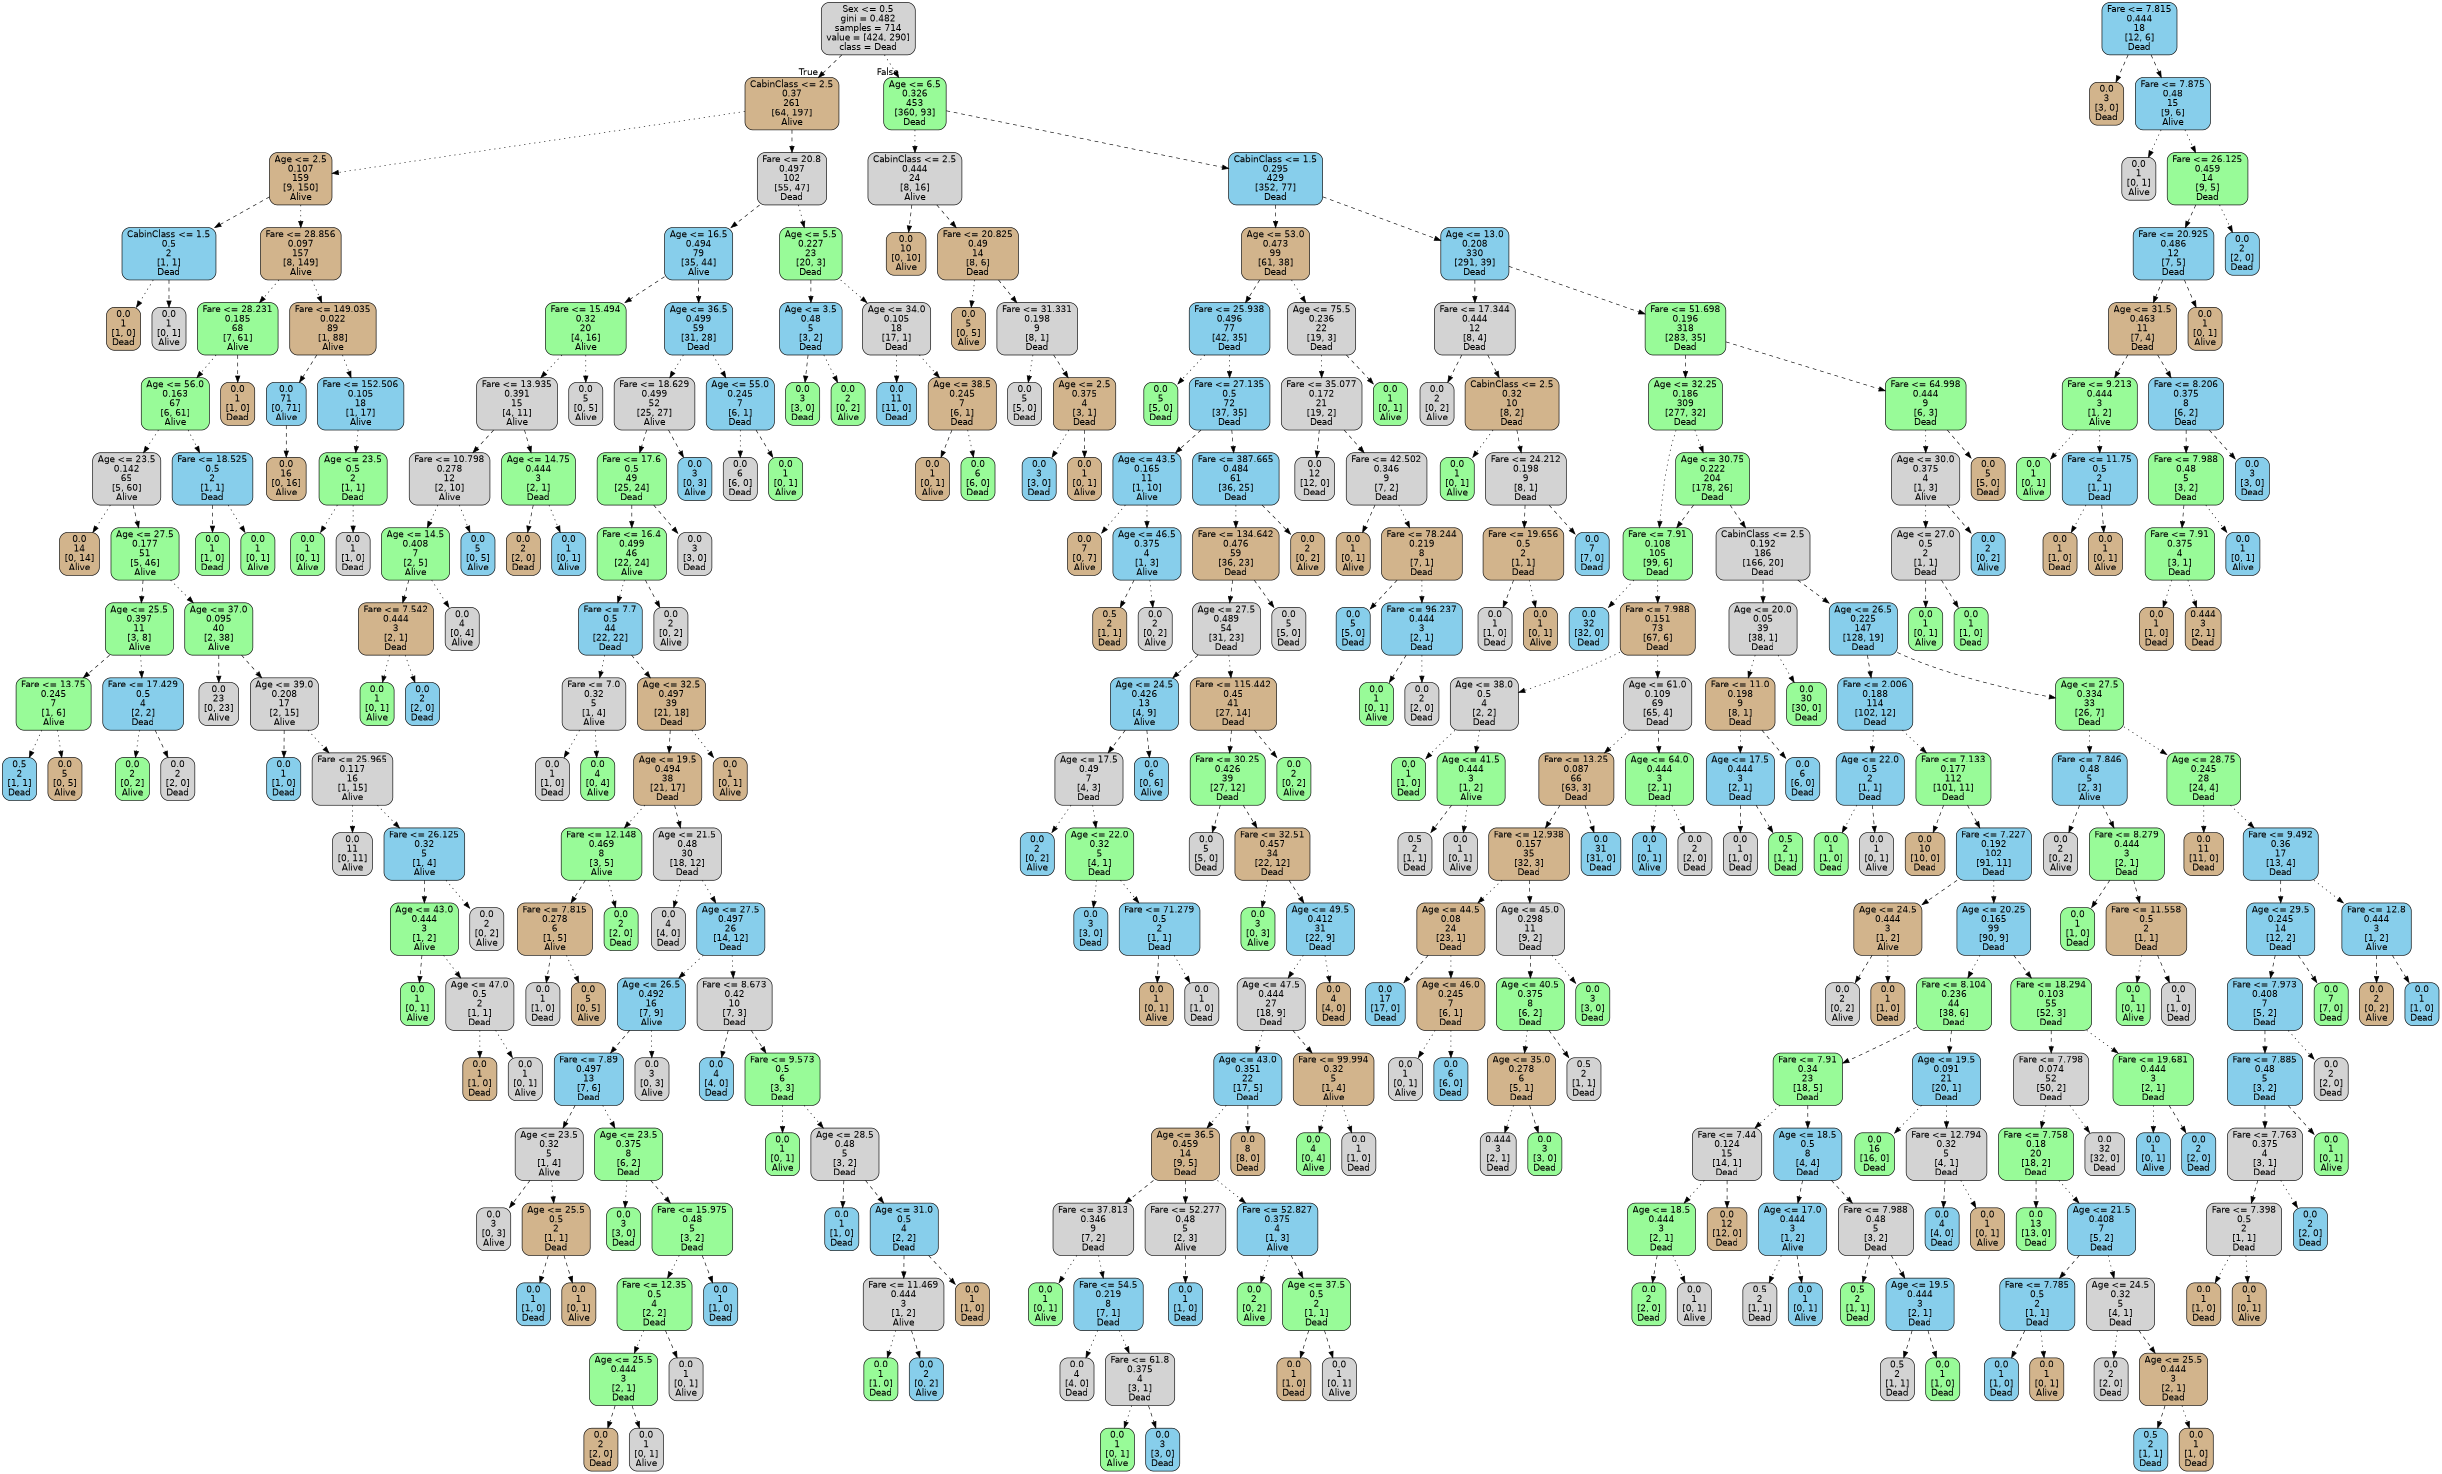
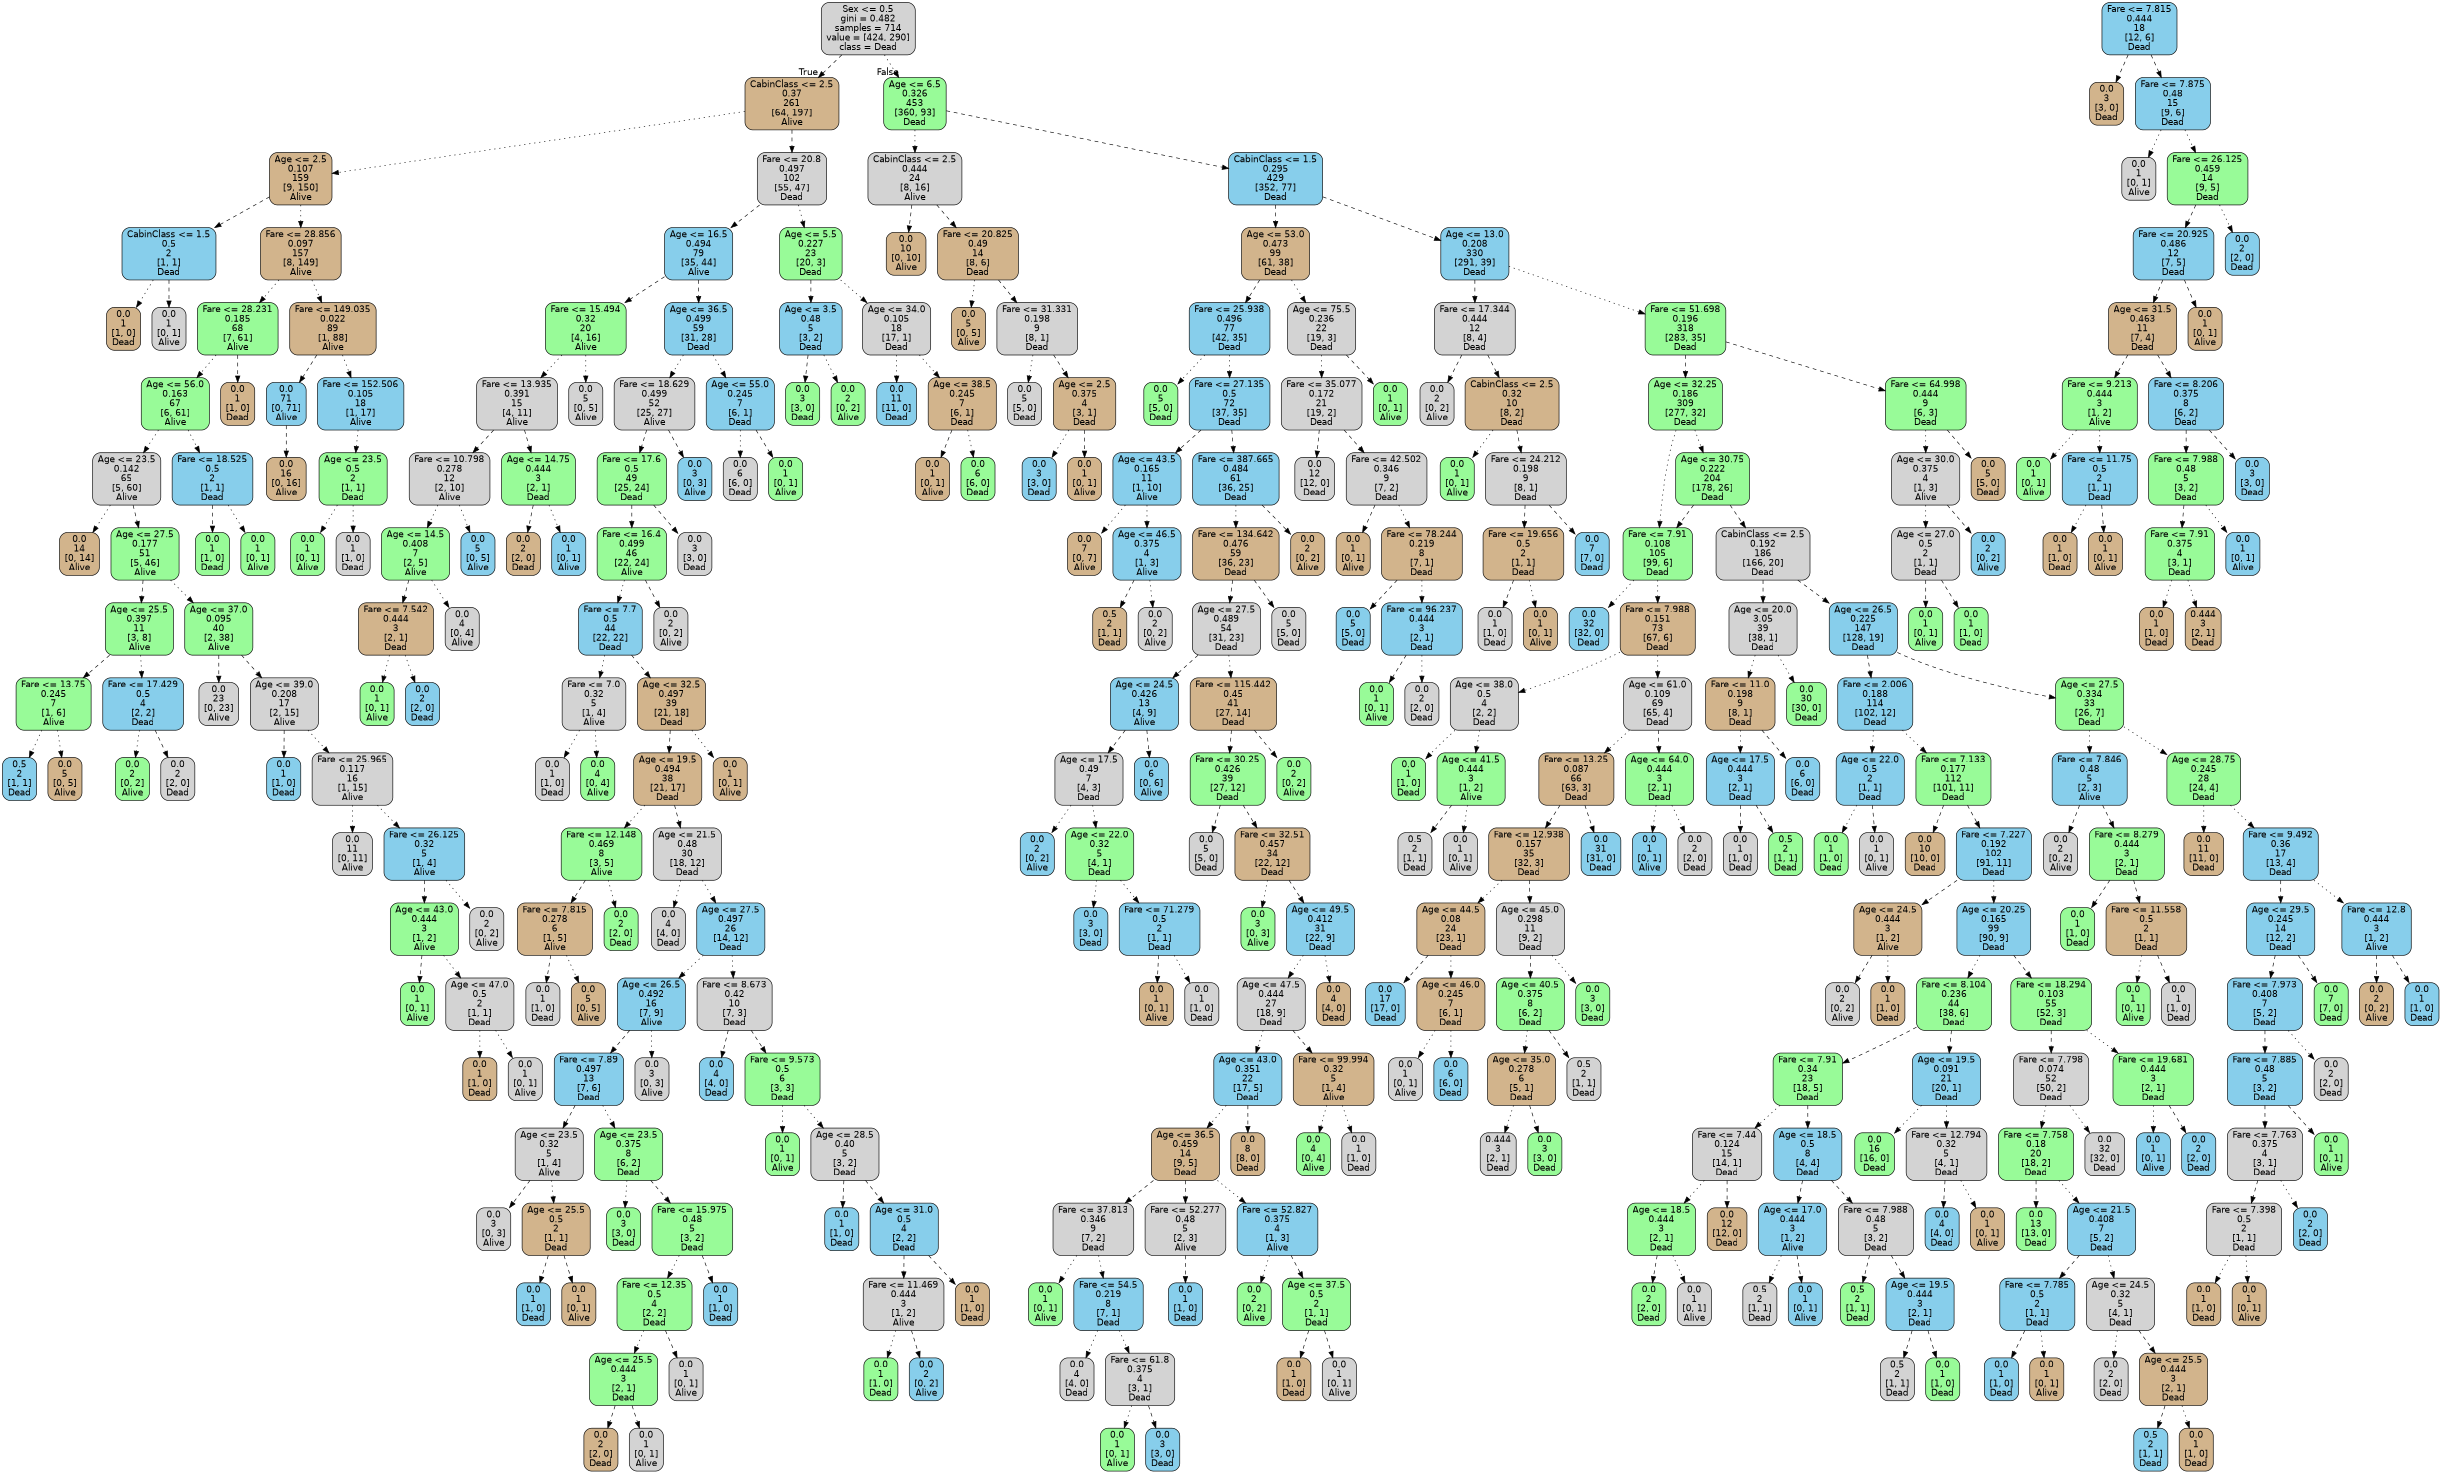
(2173, 104) -> (2173, 104)
(1574, 289) -> (1574, 289)
(1763, 629) -> (1763, 629)
(845, 1154) -> (845, 1154)
